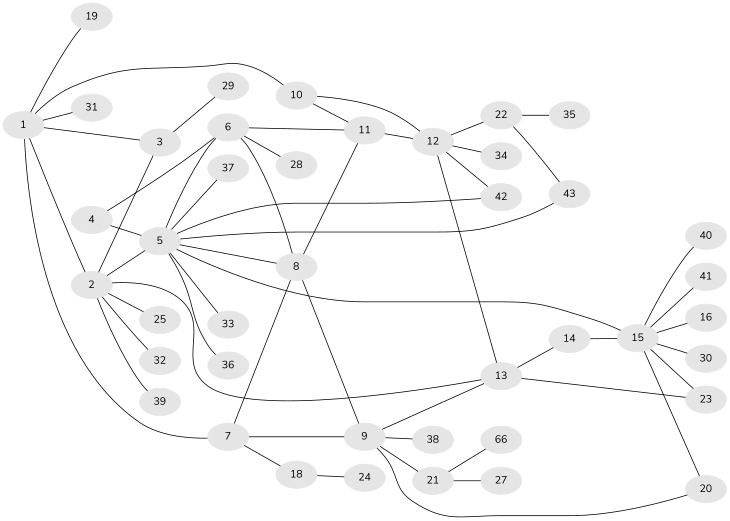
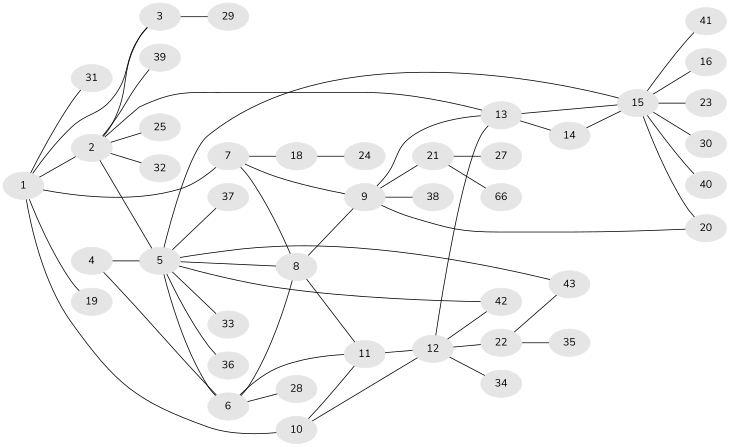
(604, 388) -> (569, 109)
